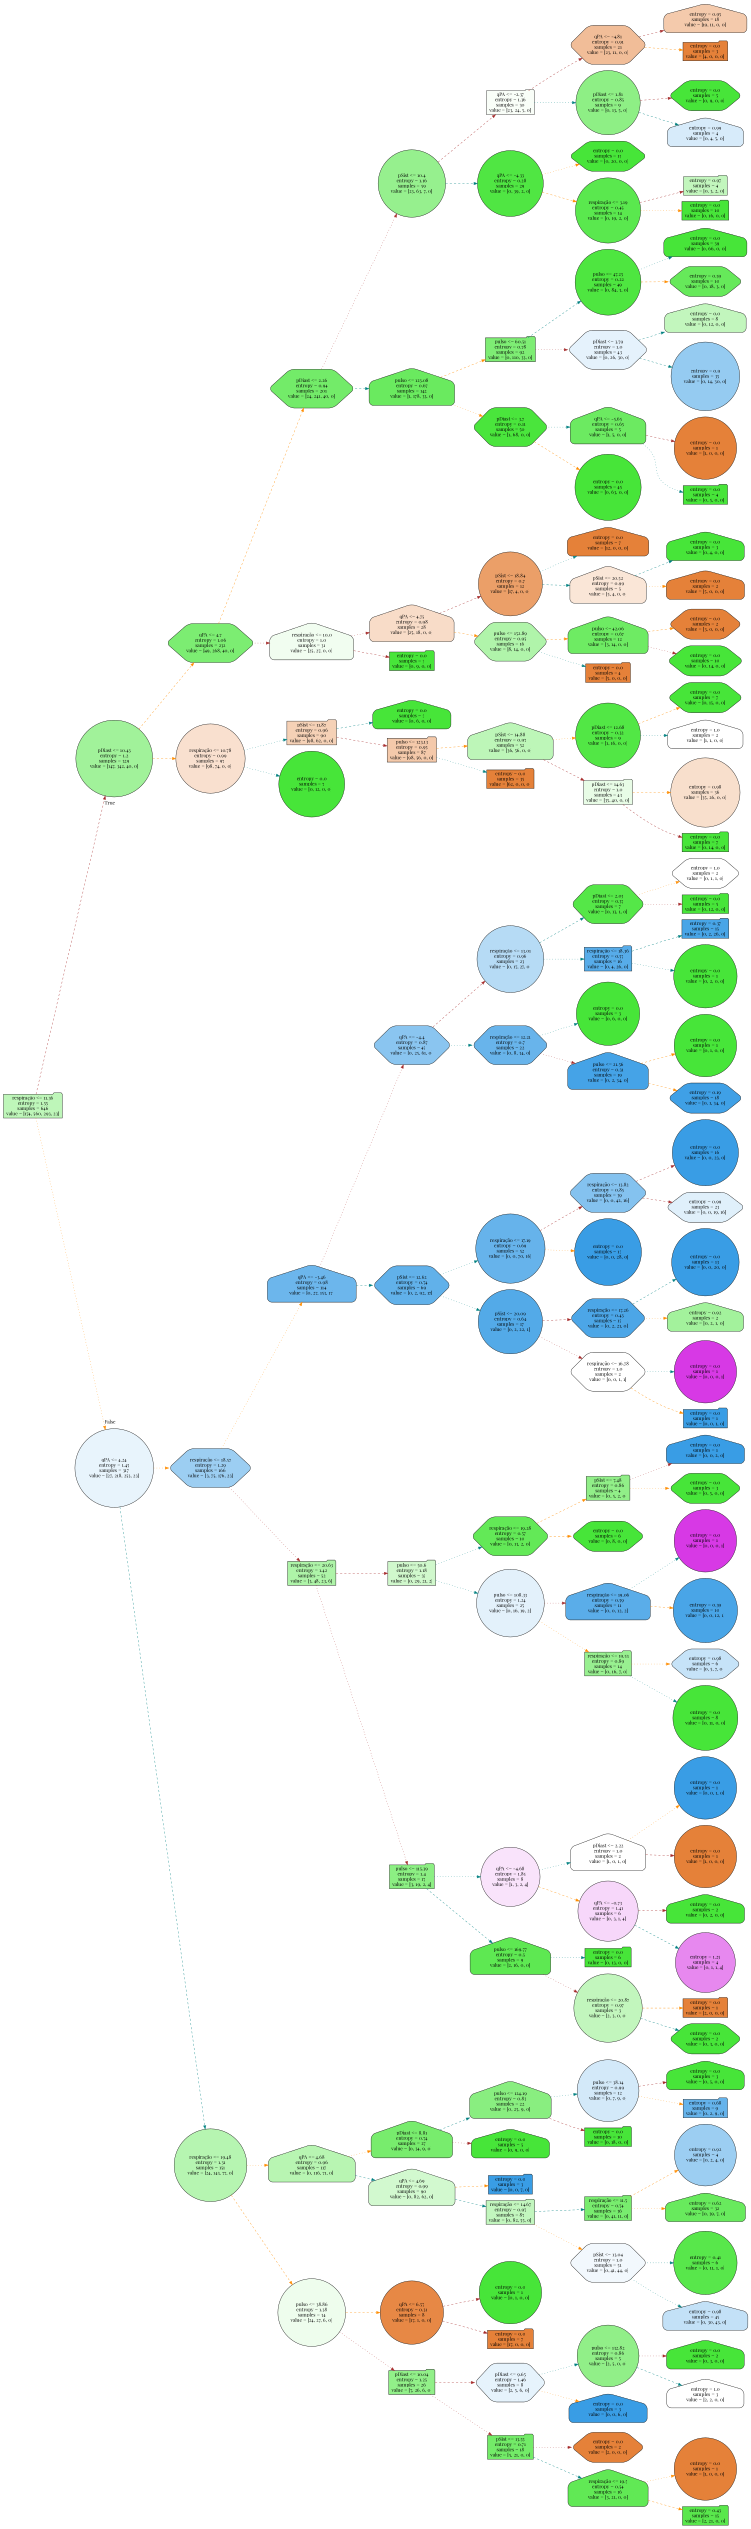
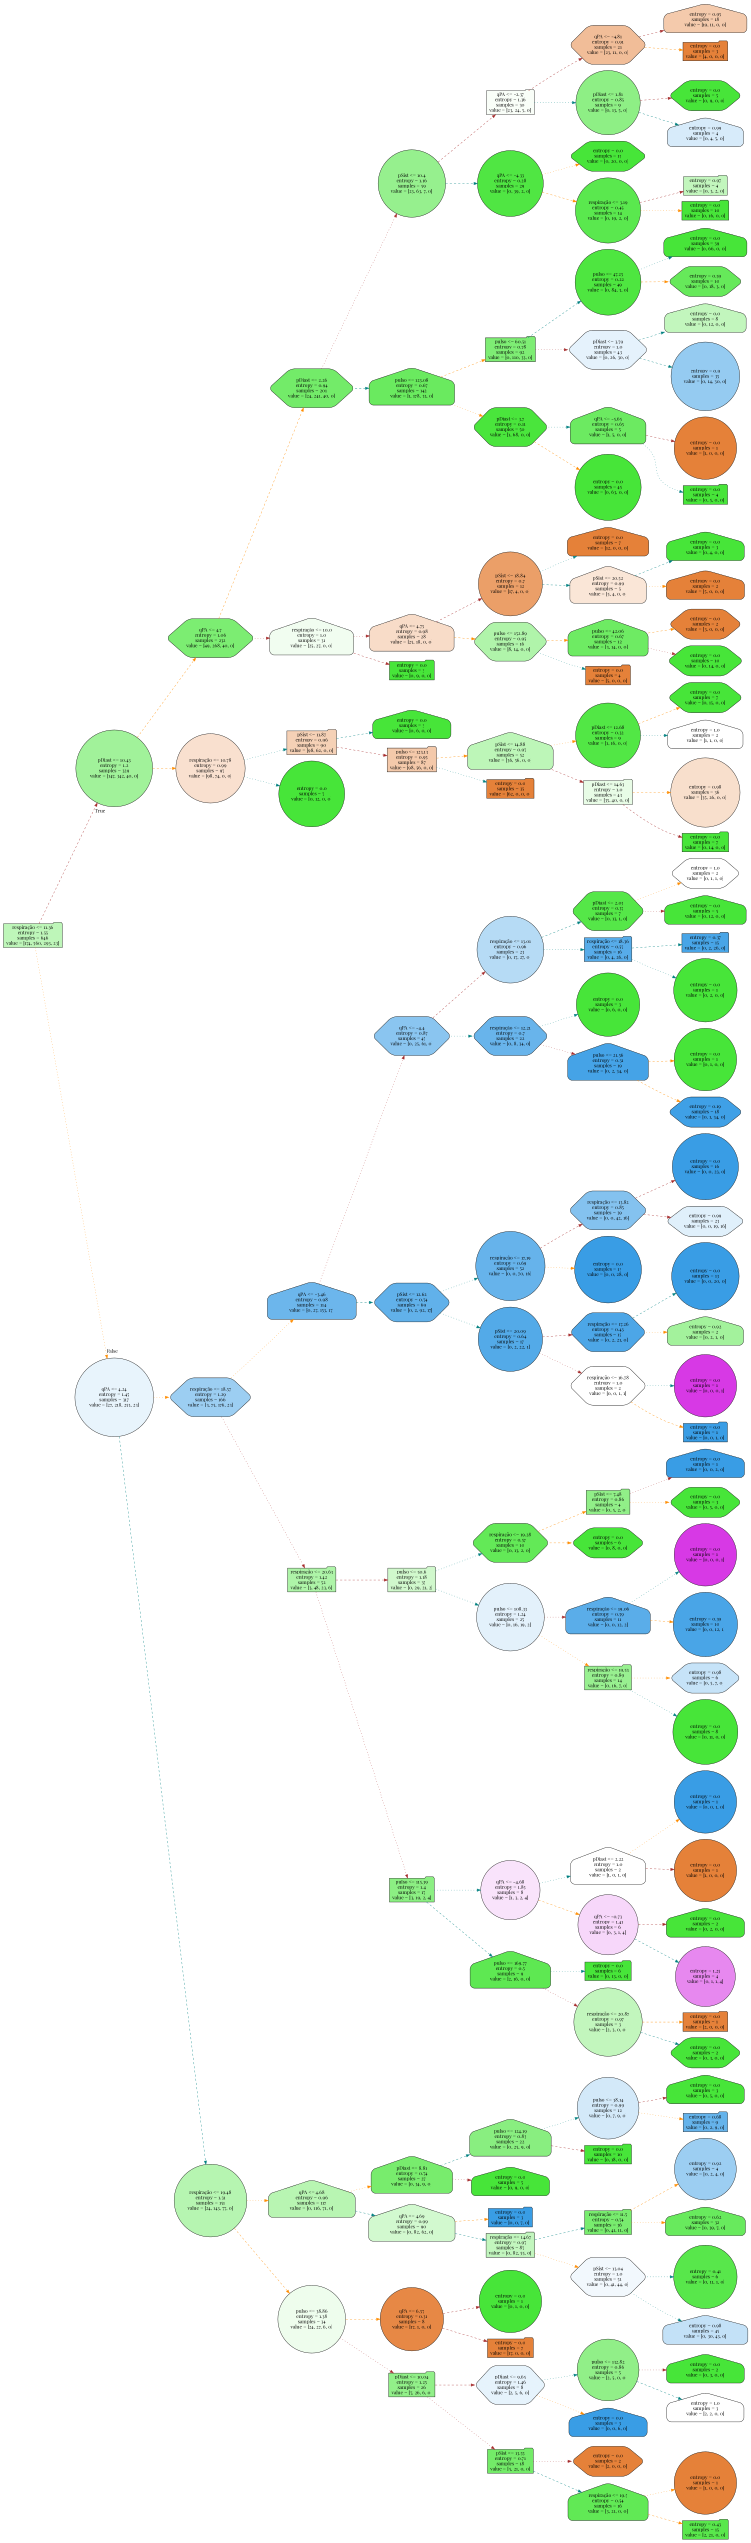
(705, 904) -> (705, 911)
